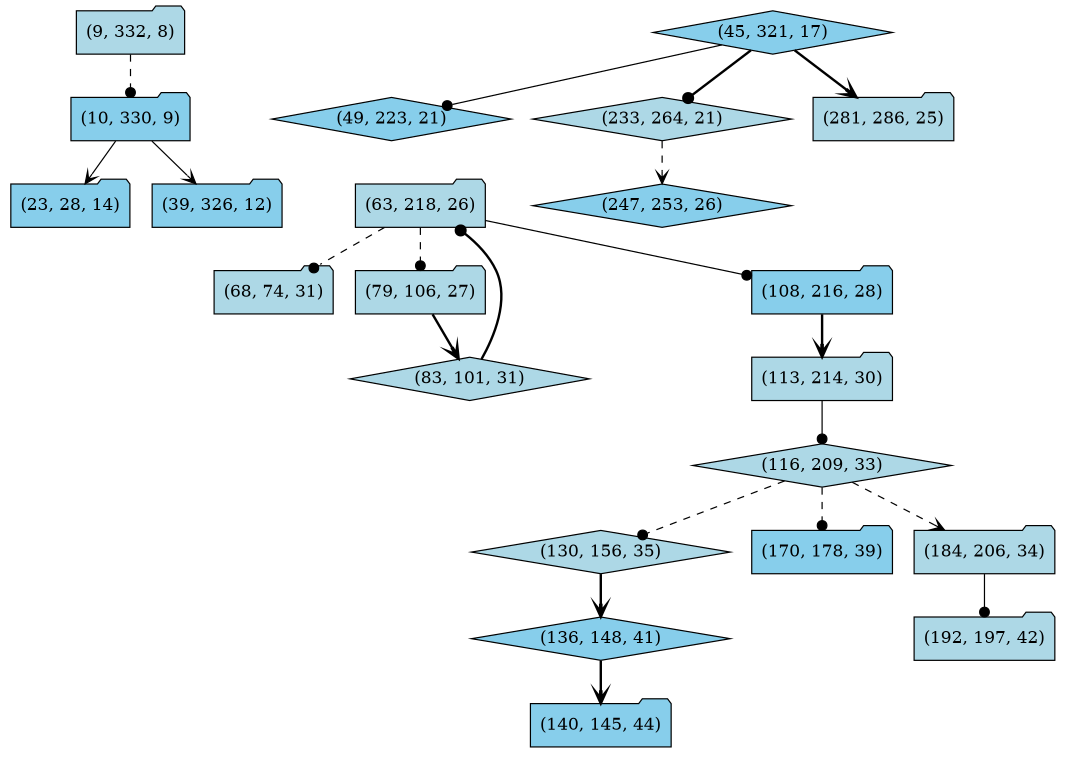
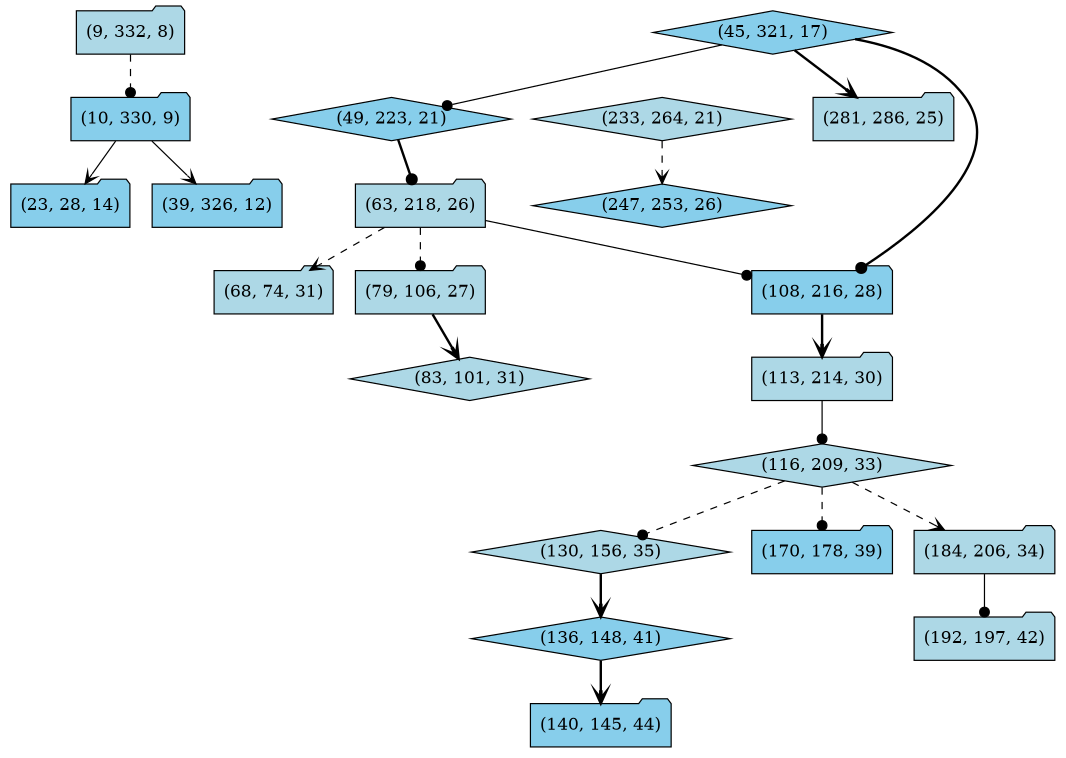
(722, 73) -> (976, 140)
(352, 246) -> (352, 246)
(501, 292) -> (404, 157)
